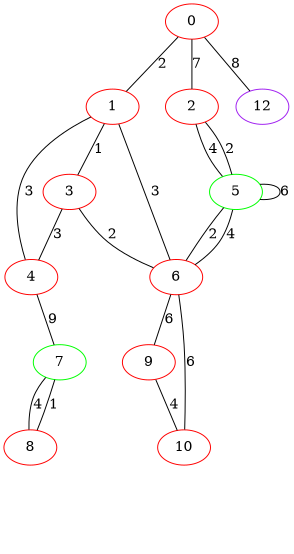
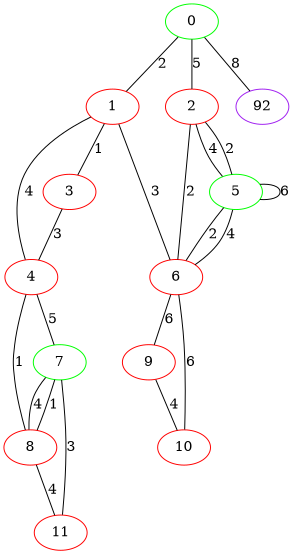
(192, 22) -> (192, 22)
(197, 64) -> (197, 64)
(262, 107) -> (262, 107)
(29, 192) -> (29, 192)
(111, 244) -> (184, 192)
(53, 320) -> (53, 320)
none -> (13, 362)
none -> (61, 533)
